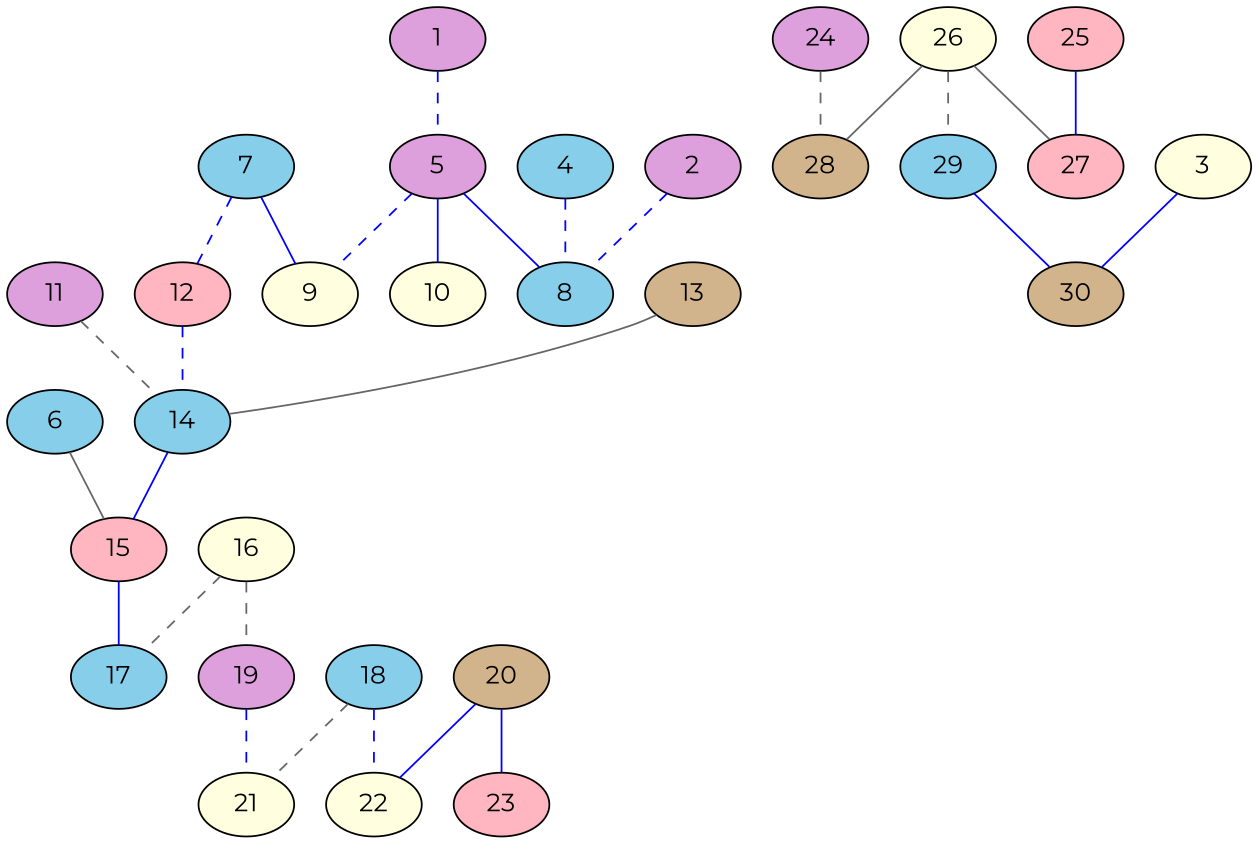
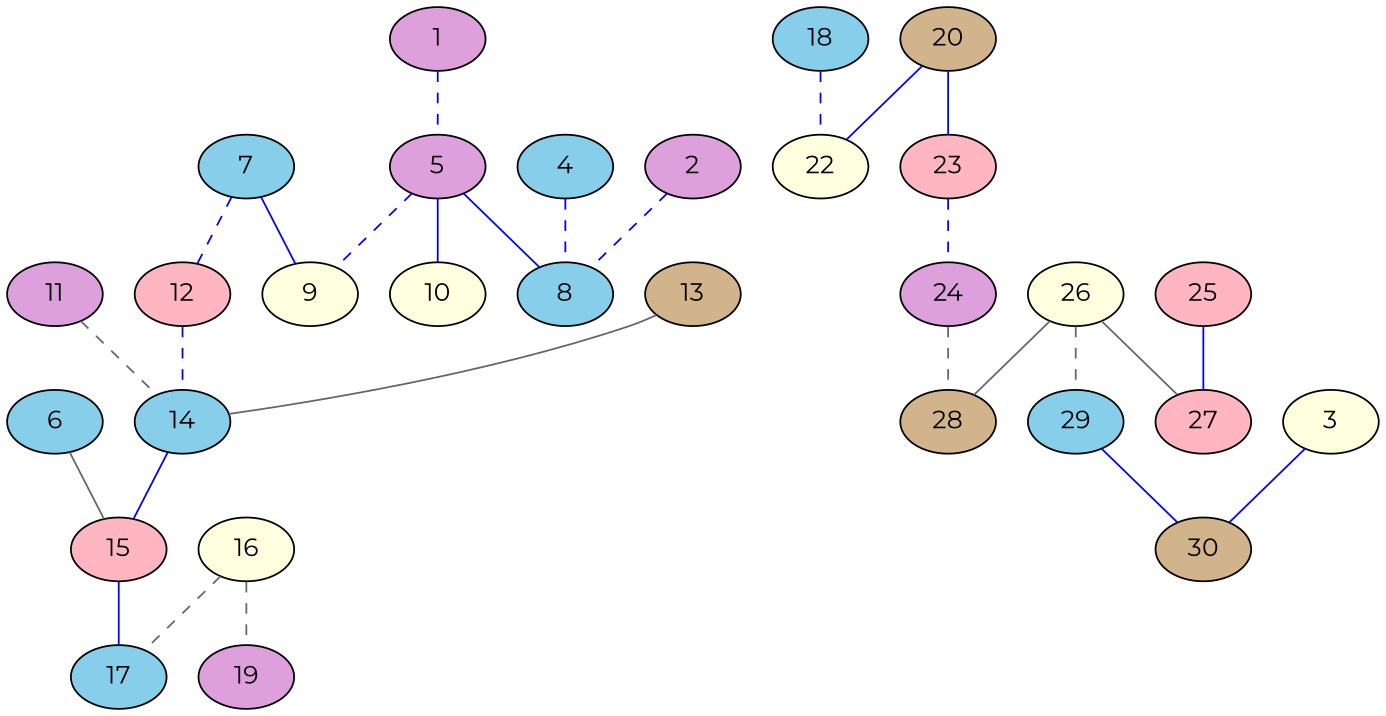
none -> (948, 231)
(246, 805) -> none
